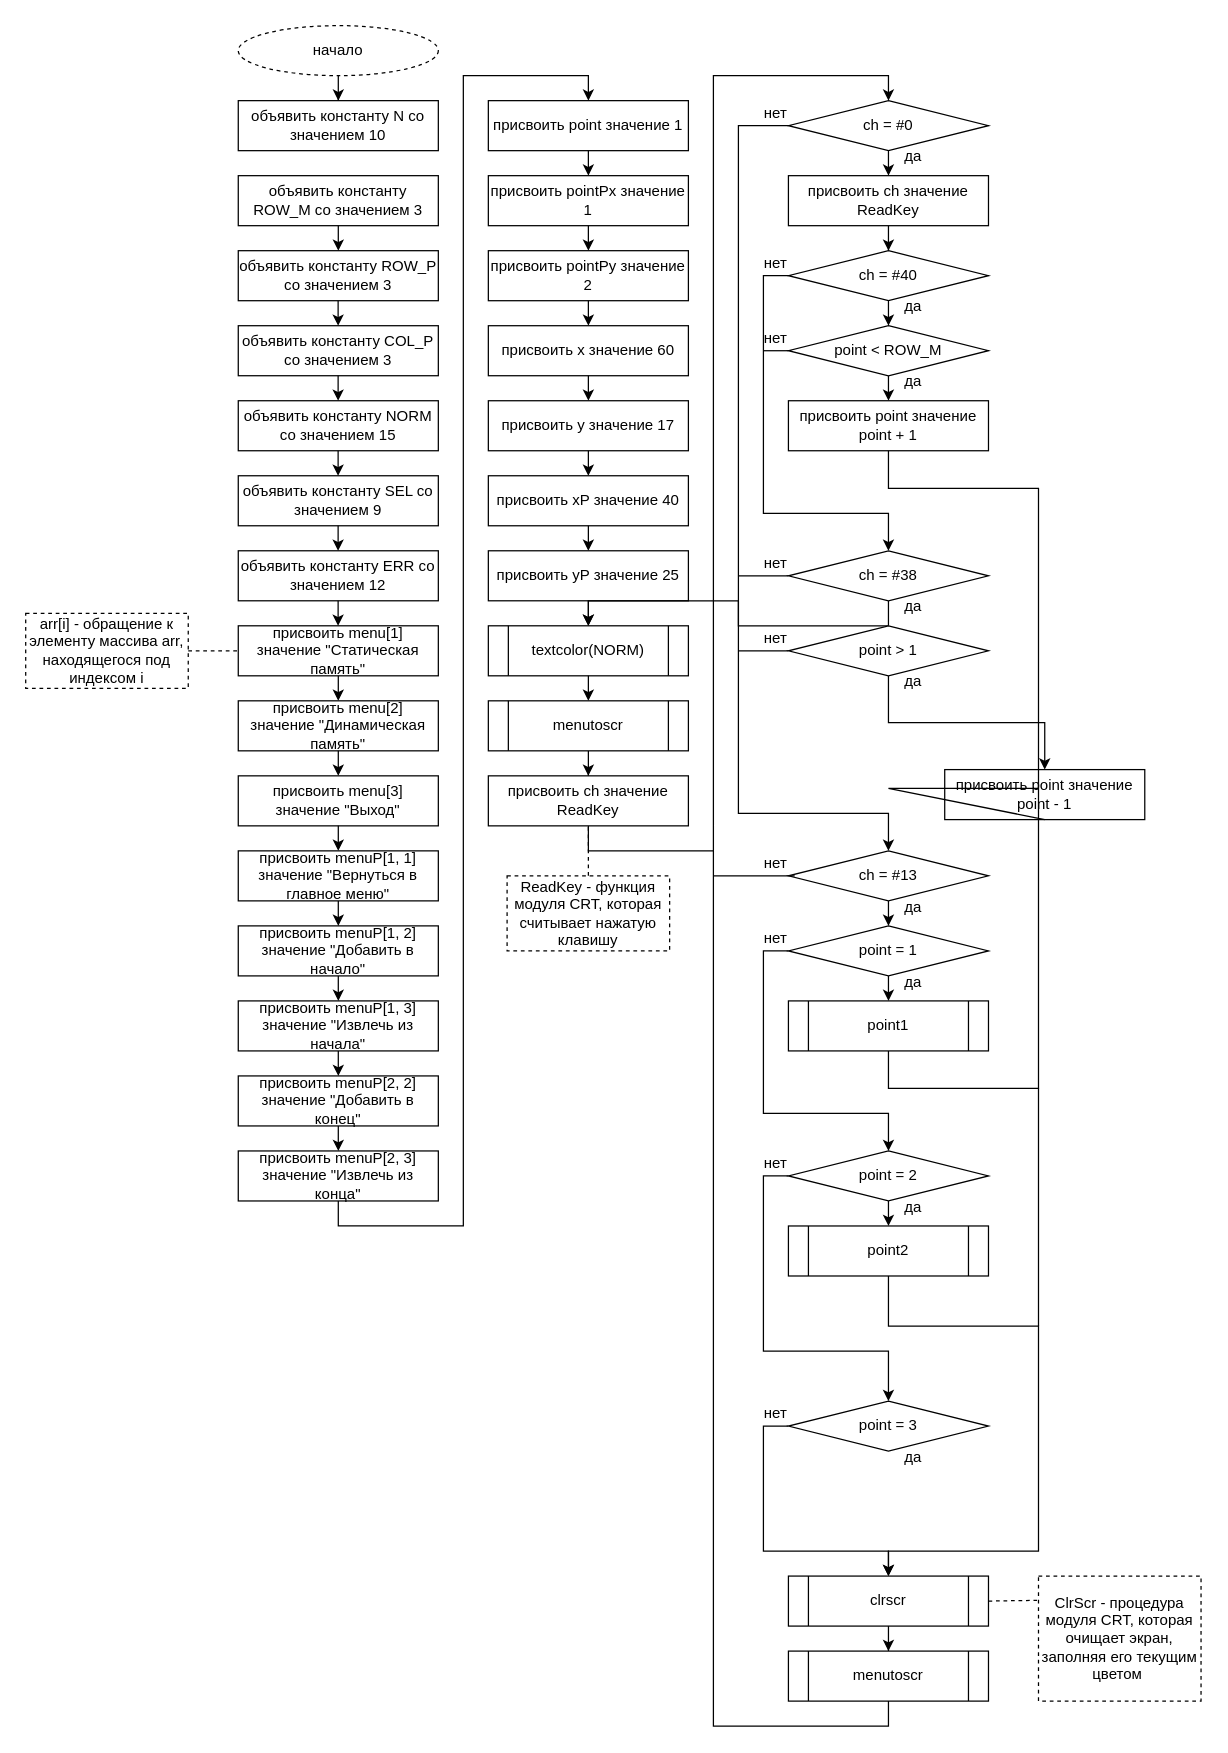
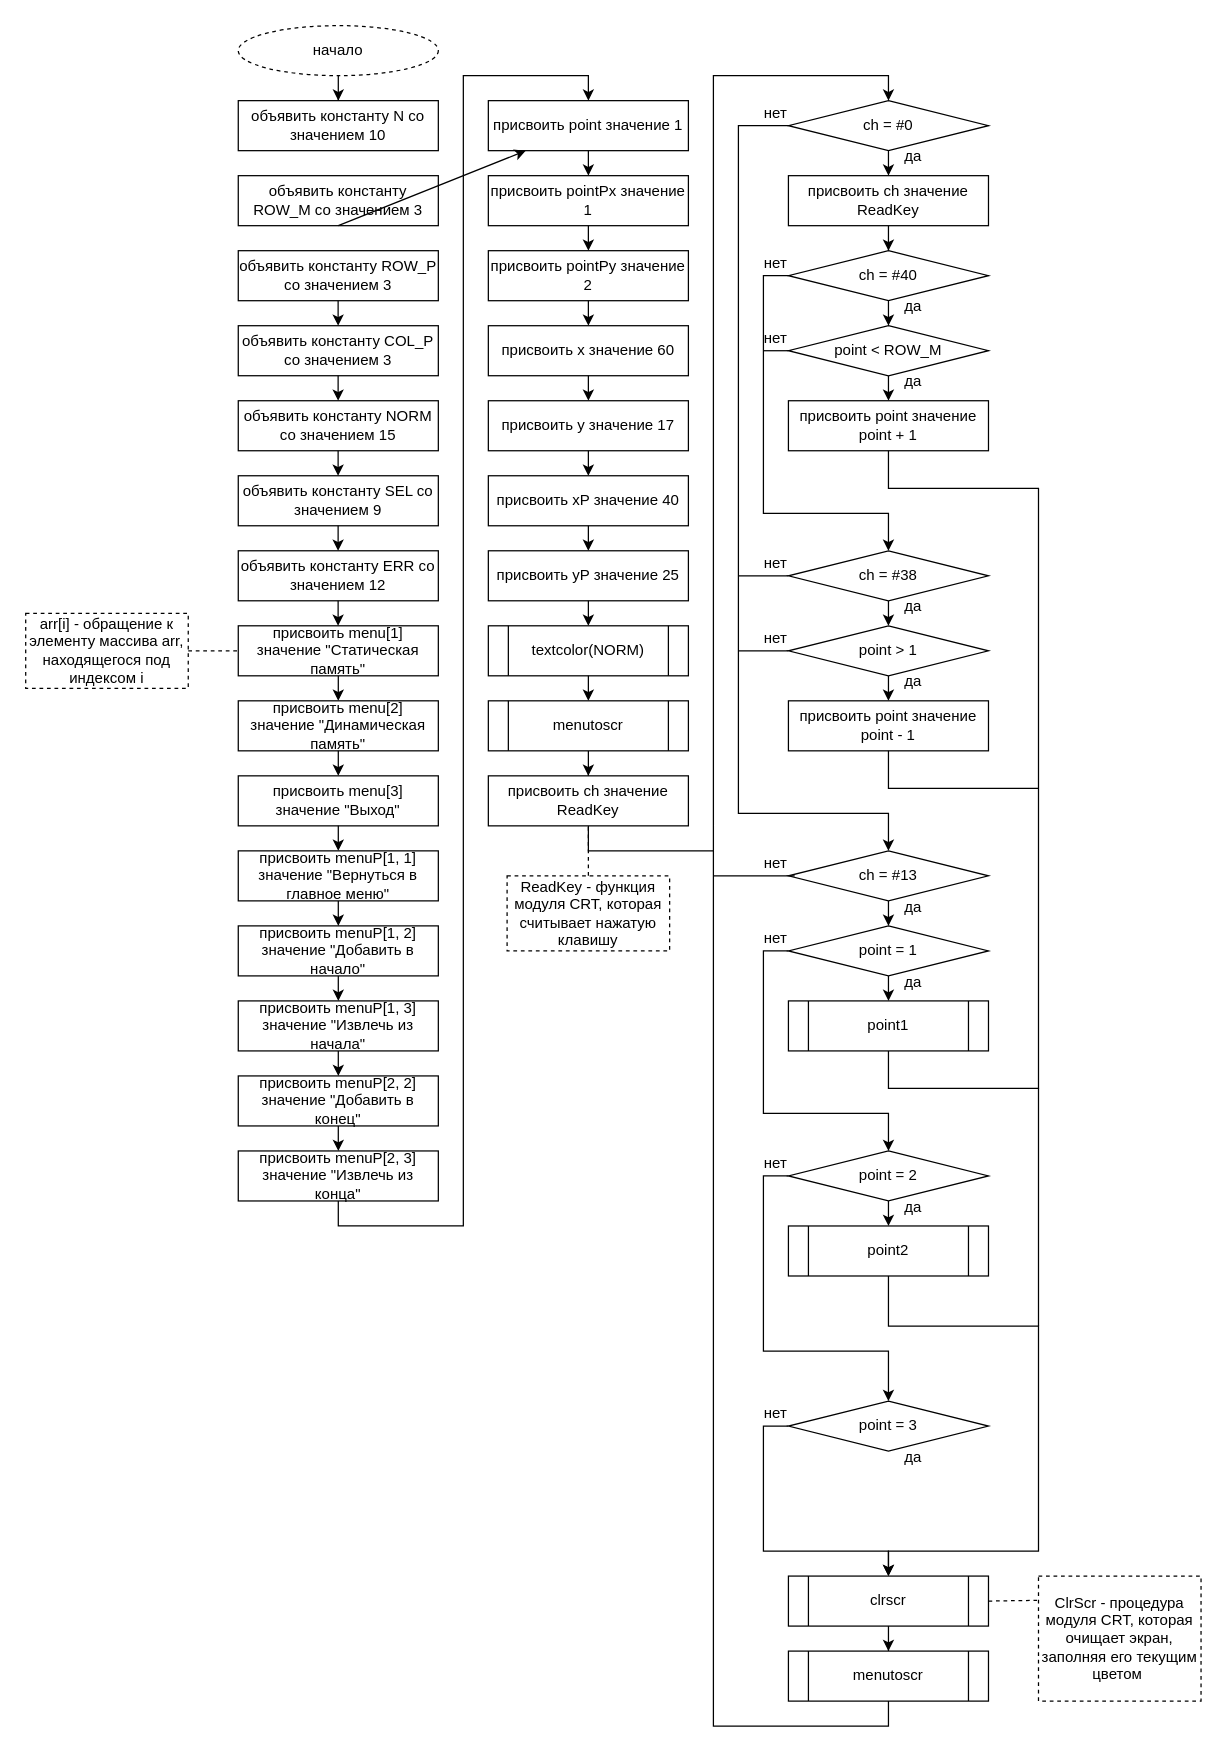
(338, 234) -> (428, 190)
(821, 626) -> (888, 616)
(1044, 794) -> (888, 726)
